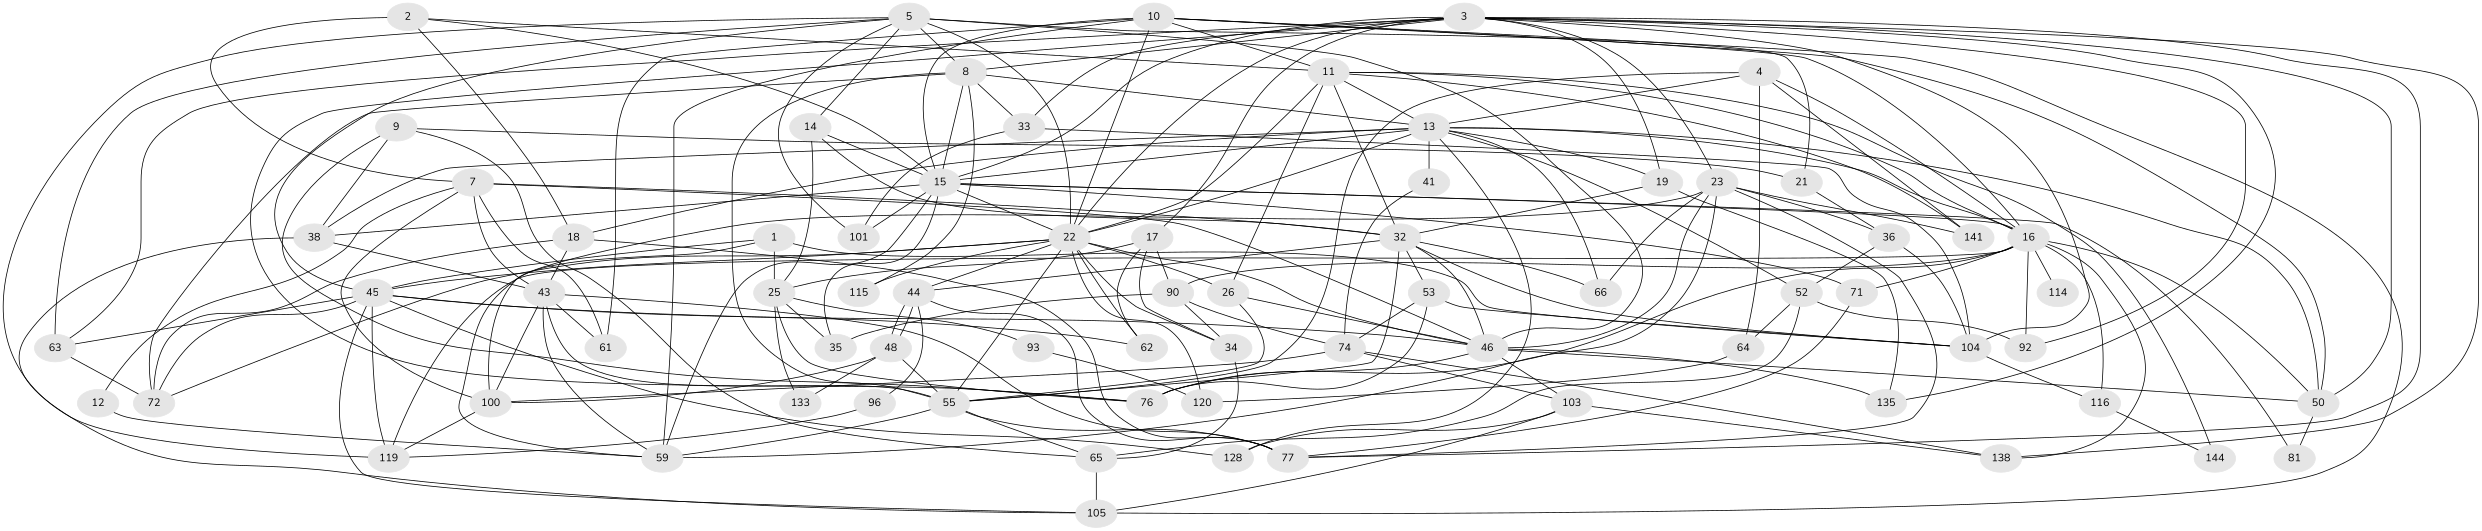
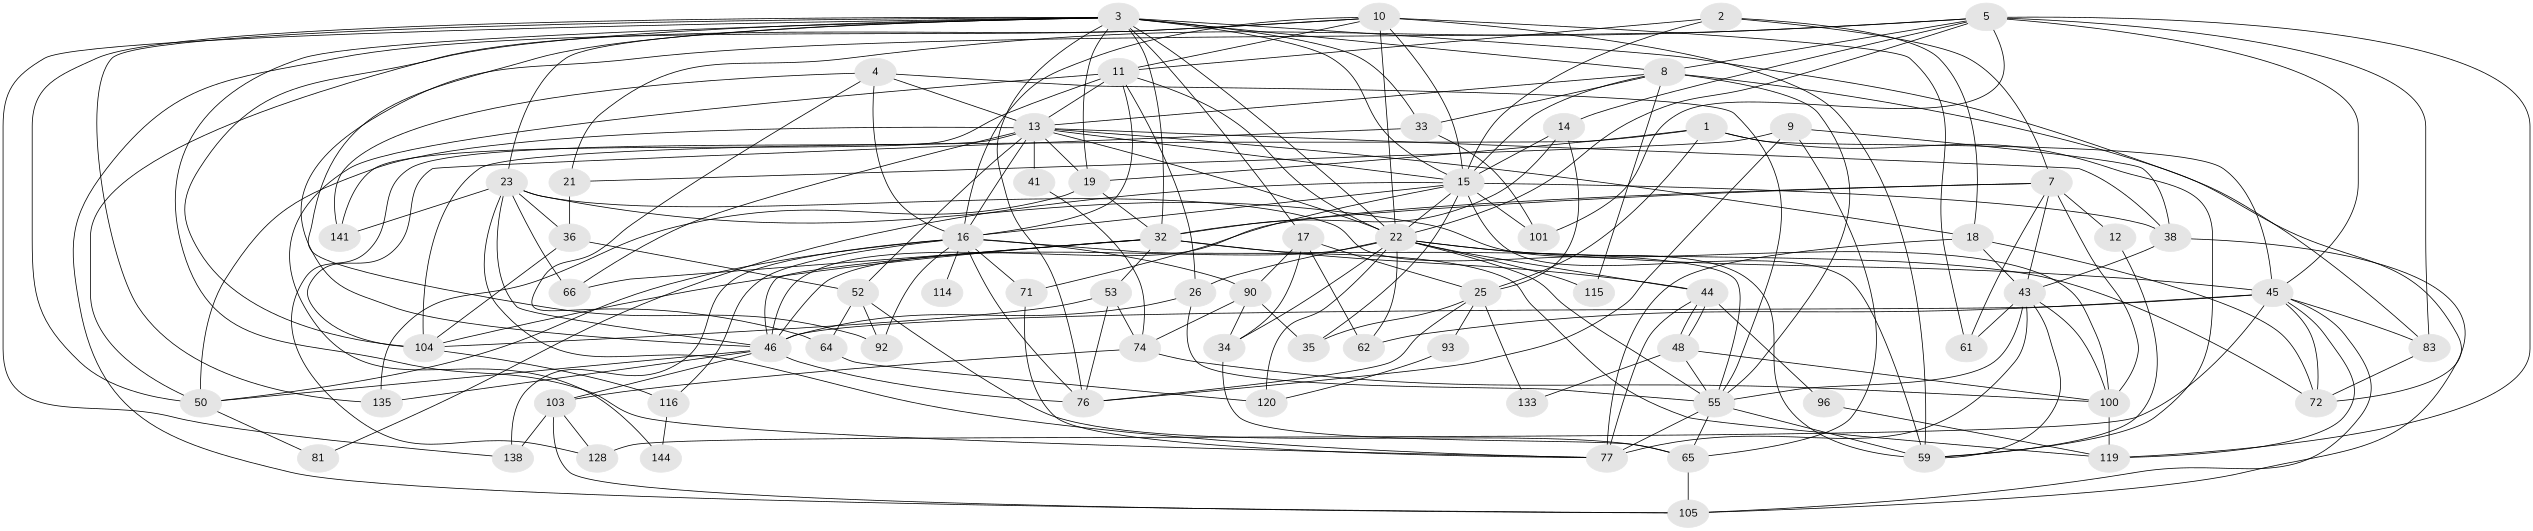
none -> (1355, 162)
(1367, 162) -> (1160, 123)
(55, 348) -> (2430, 348)
(1658, 399) -> none
